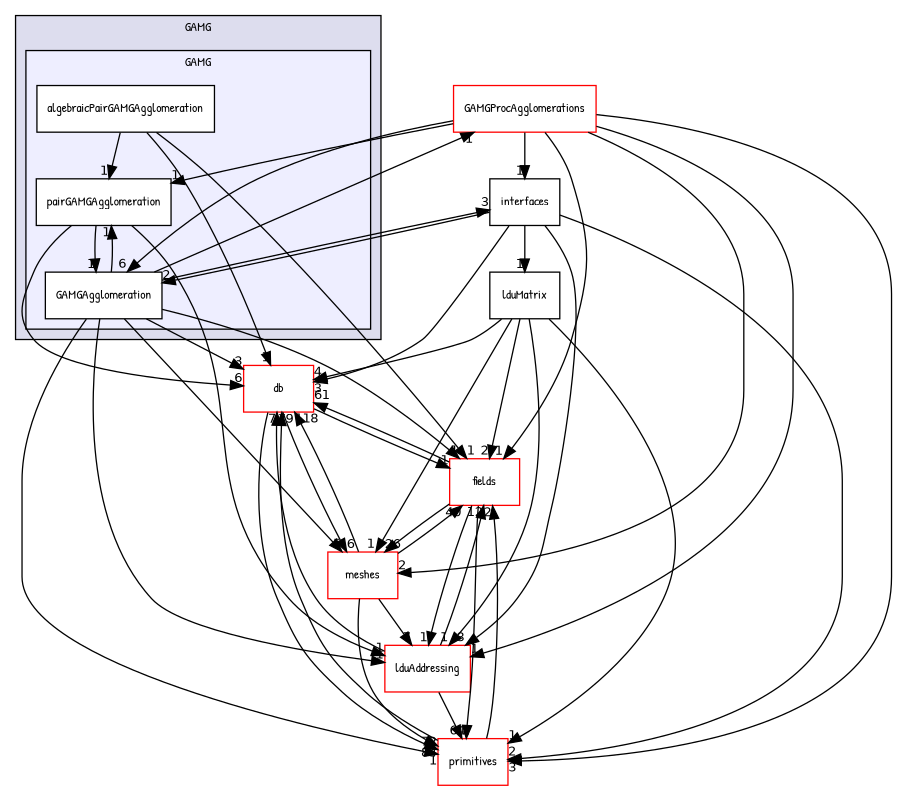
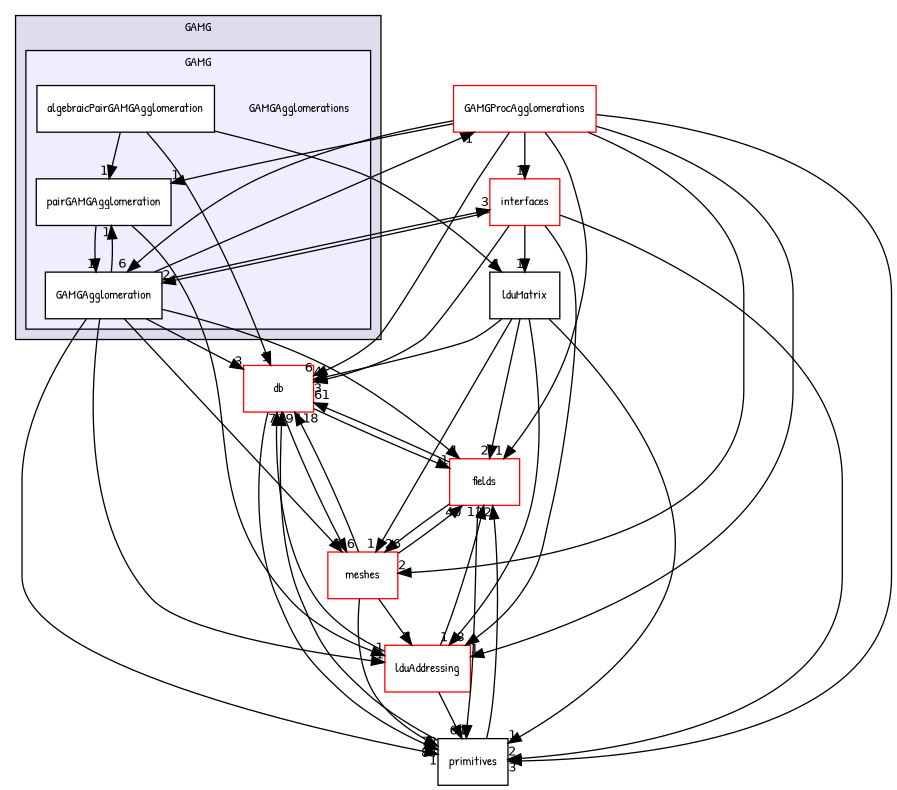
none -> (299, 109)
(525, 202) -> (525, 202)
(315, 283) -> (357, 172)
(72, 361) -> (428, 262)
(453, 559) -> none
(473, 762) -> (473, 762)
